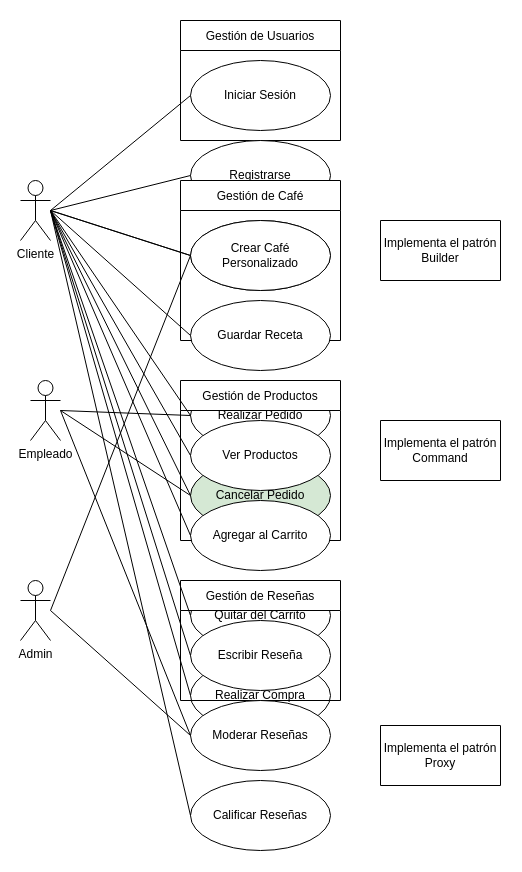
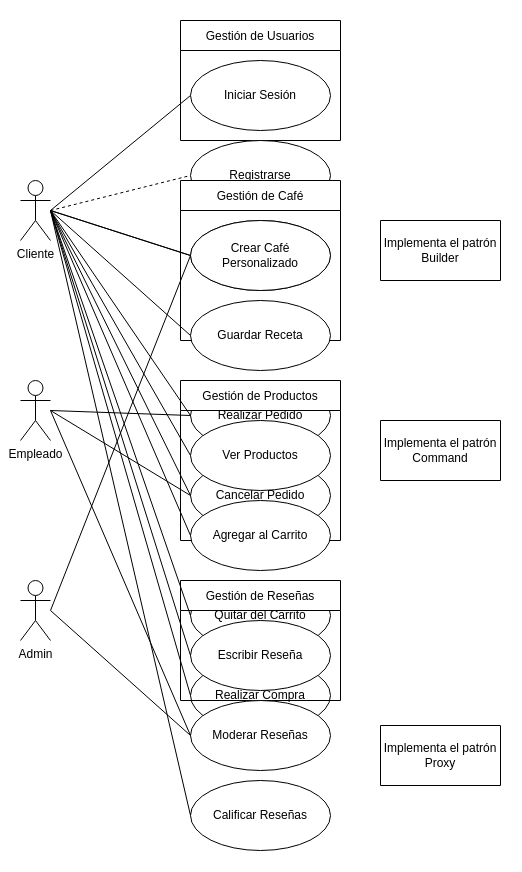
(122, 193) -> (122, 193)
(46, 411) -> (36, 411)
(261, 496) -> (261, 496)
